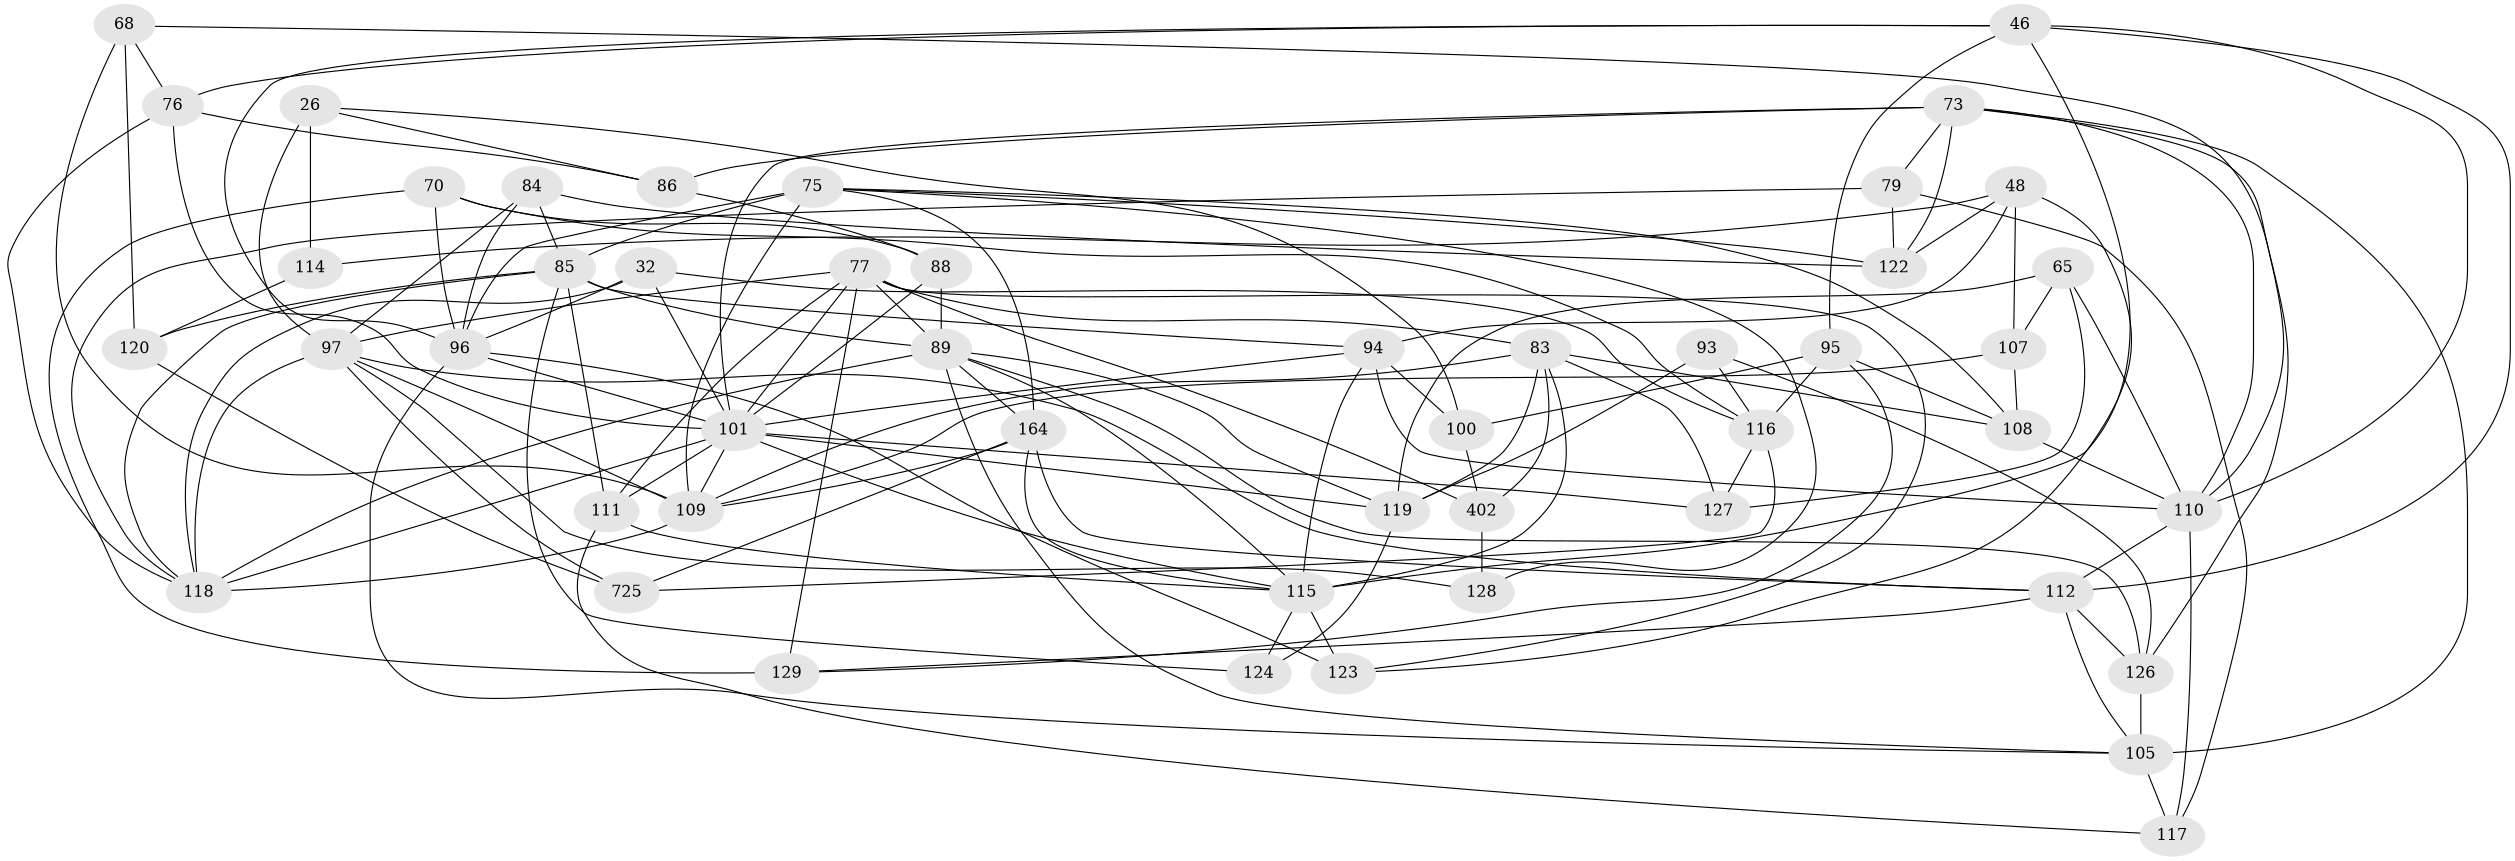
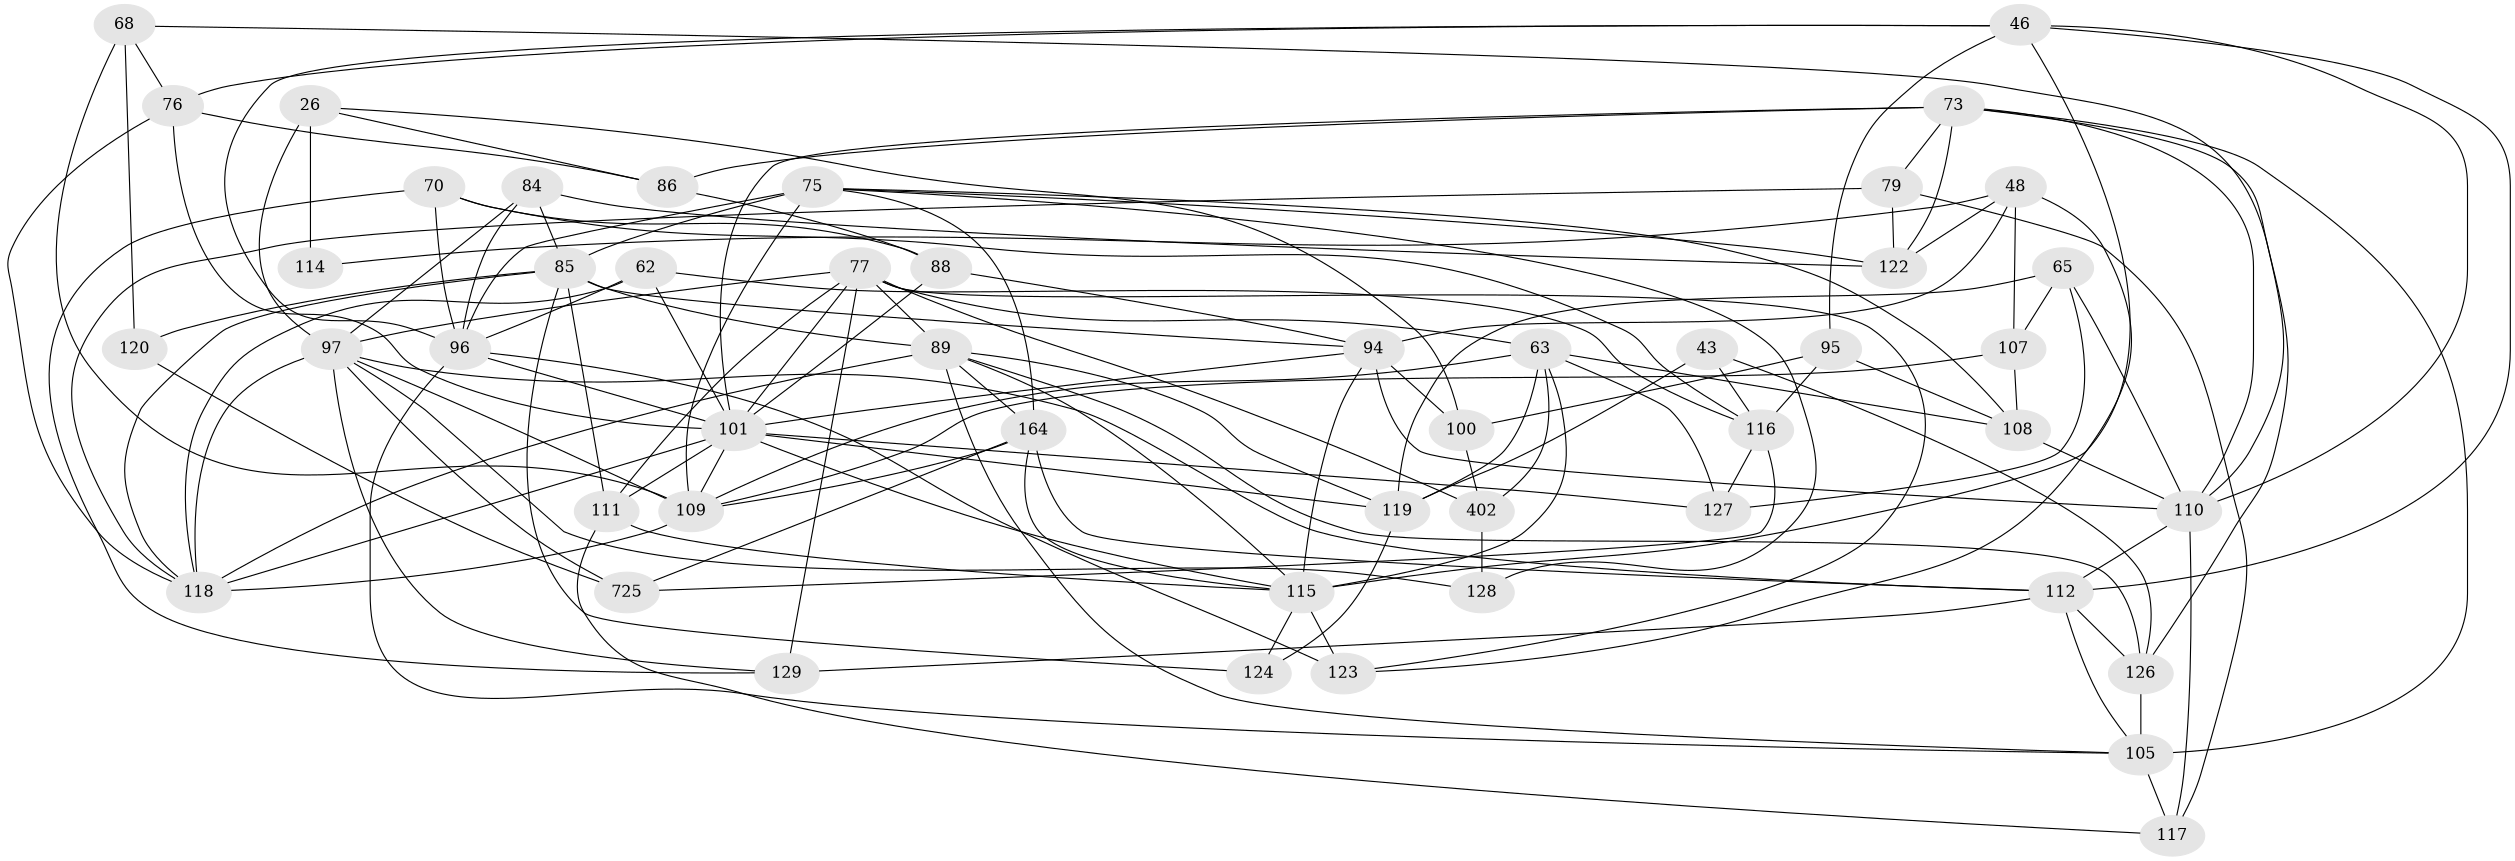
(646, 268) -> (646, 268)
(223, 309) -> none
(941, 313) -> (1158, 306)
(1540, 349) -> (1540, 349)
(1707, 349) -> (1707, 349)
(1437, 626) -> (462, 625)
